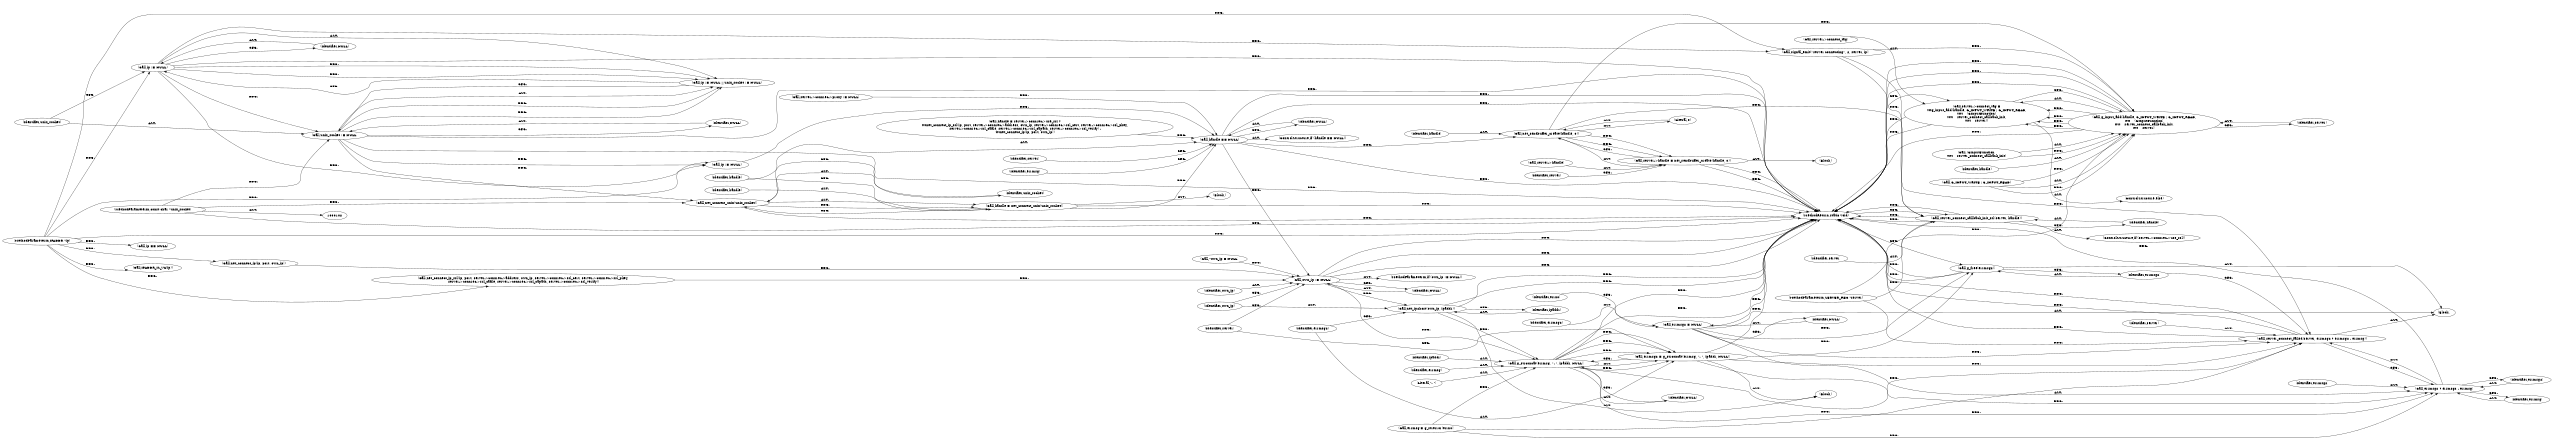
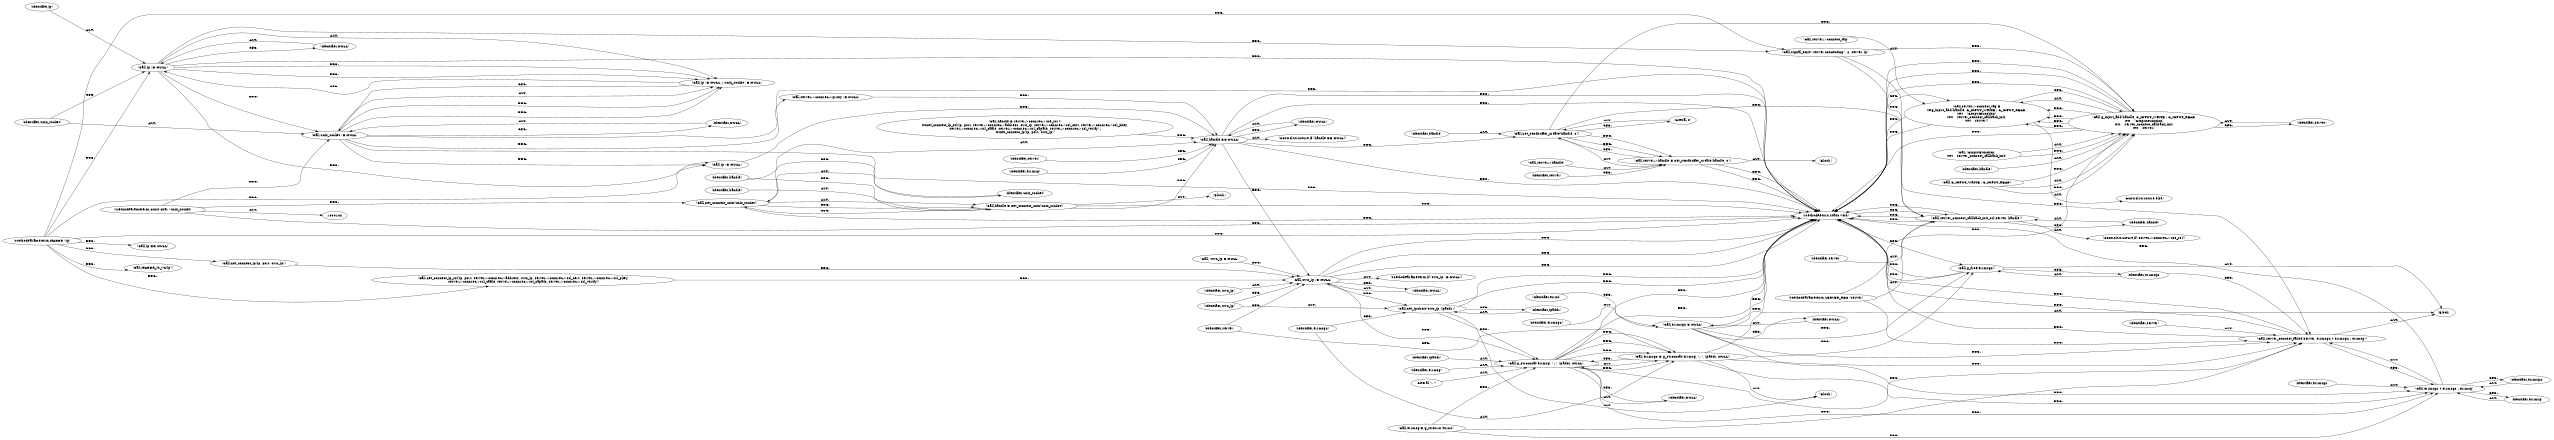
none -> (42, 7)
(1608, 126) -> (1608, 126)
(481, 183) -> (581, 149)
(1895, 282) -> (1895, 282)
(2059, 393) -> (2059, 393)
